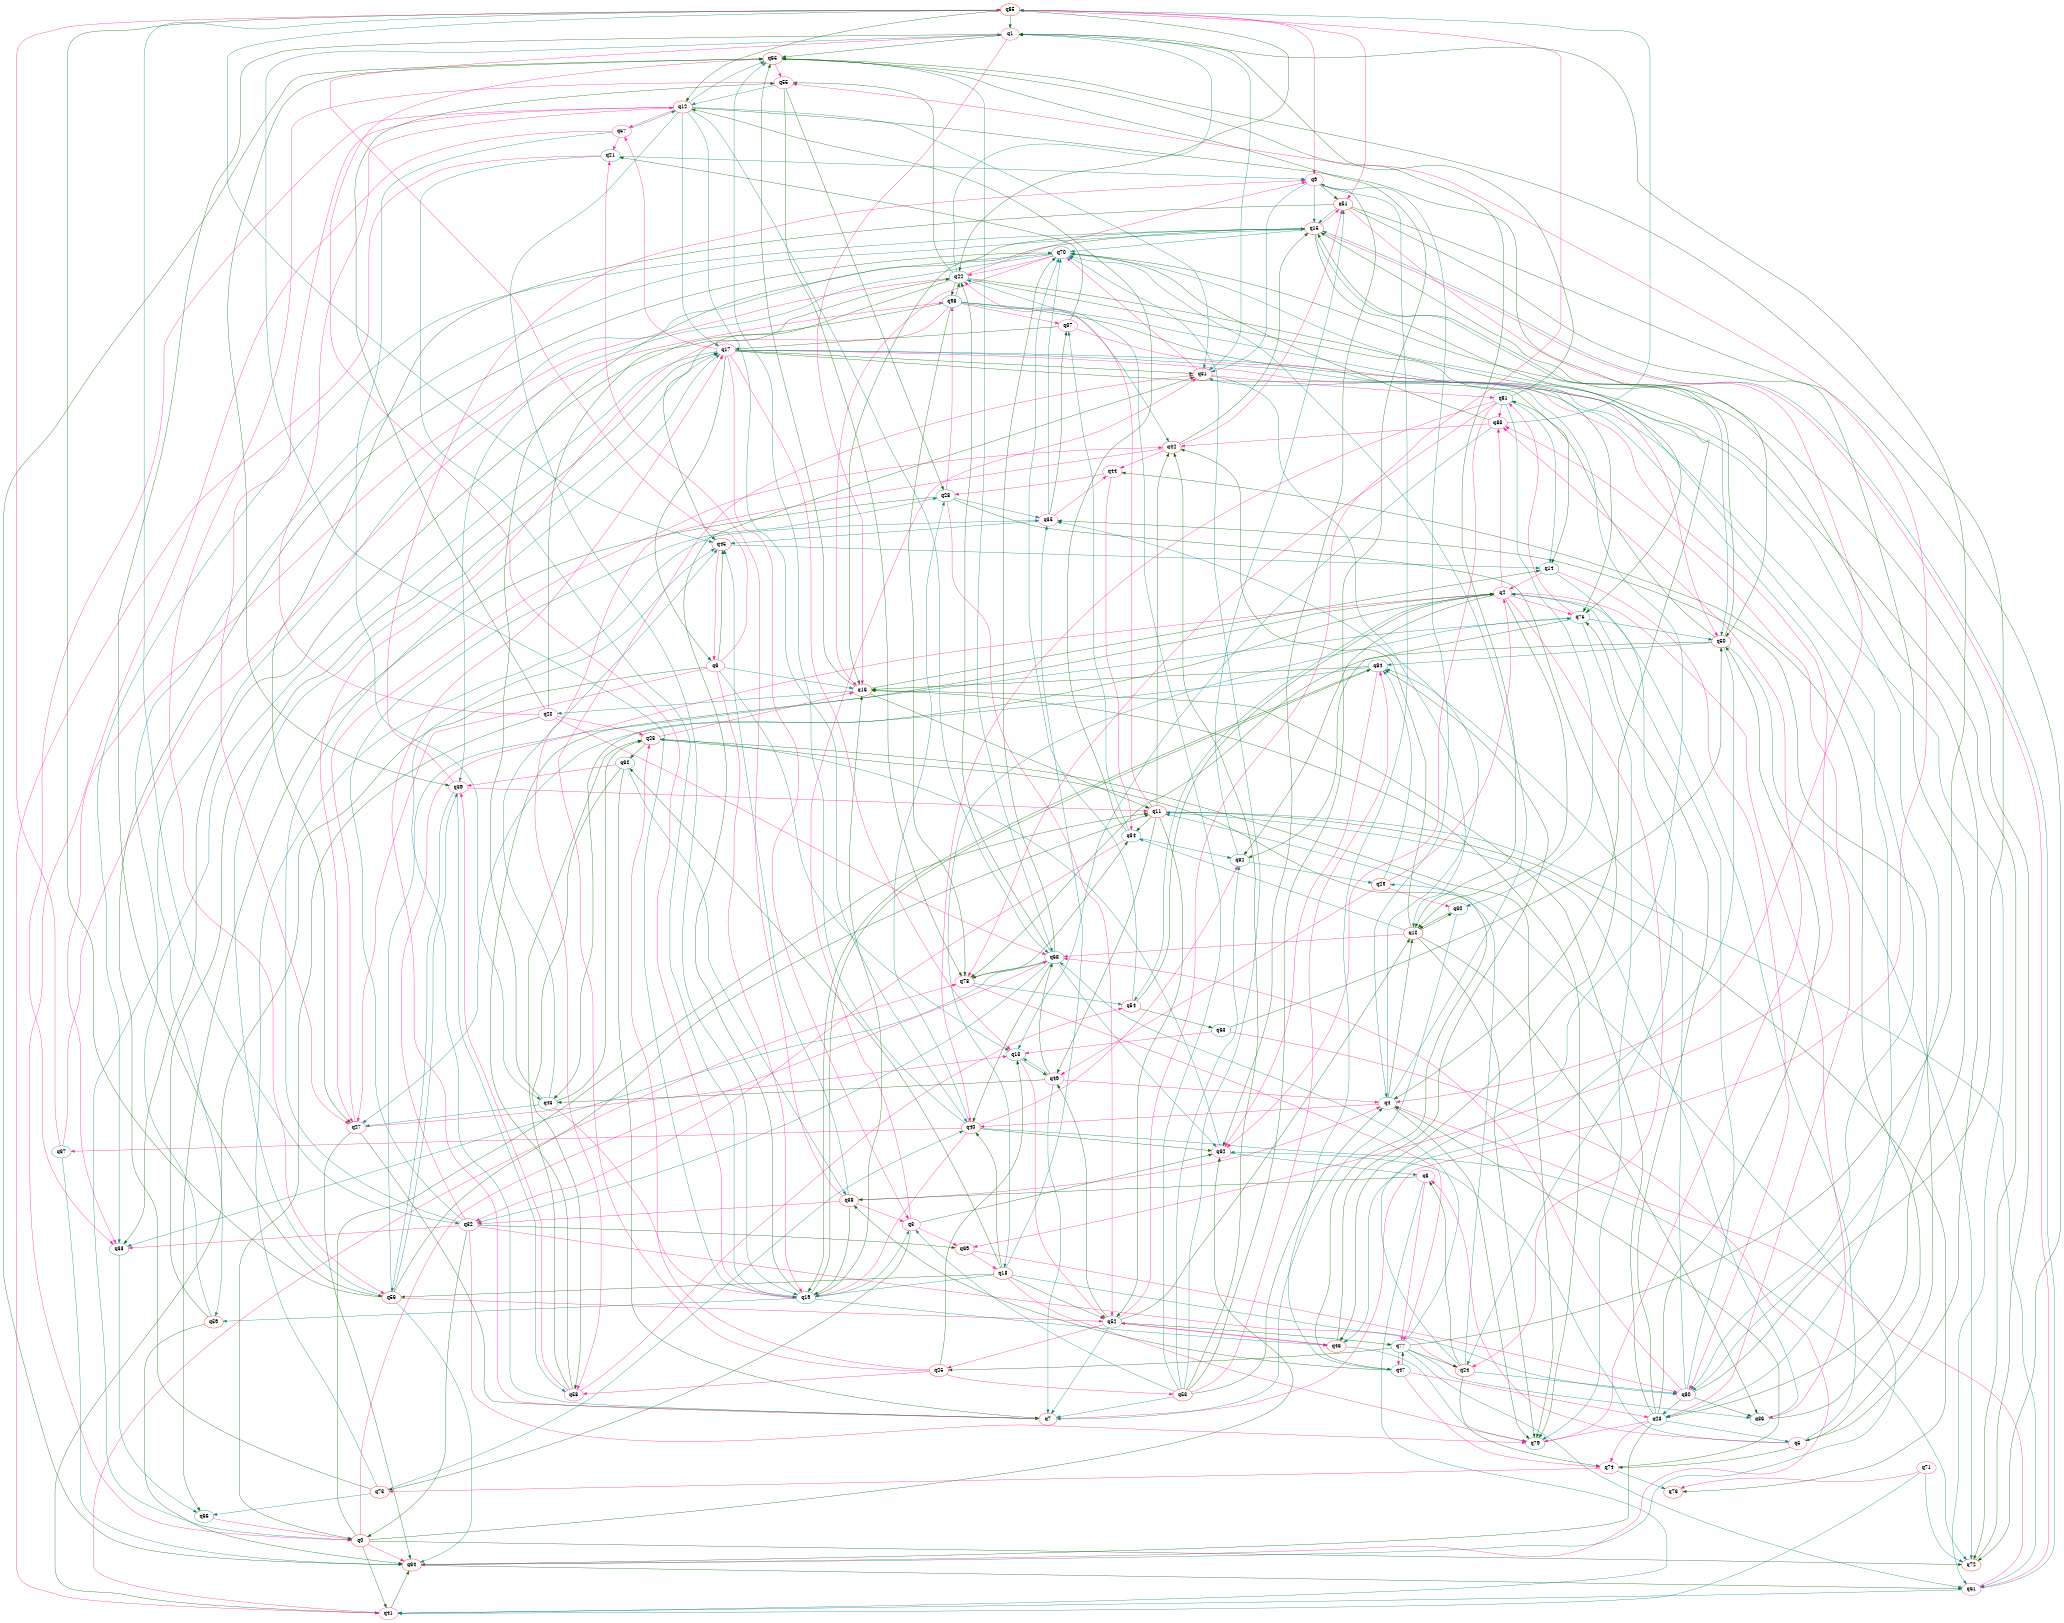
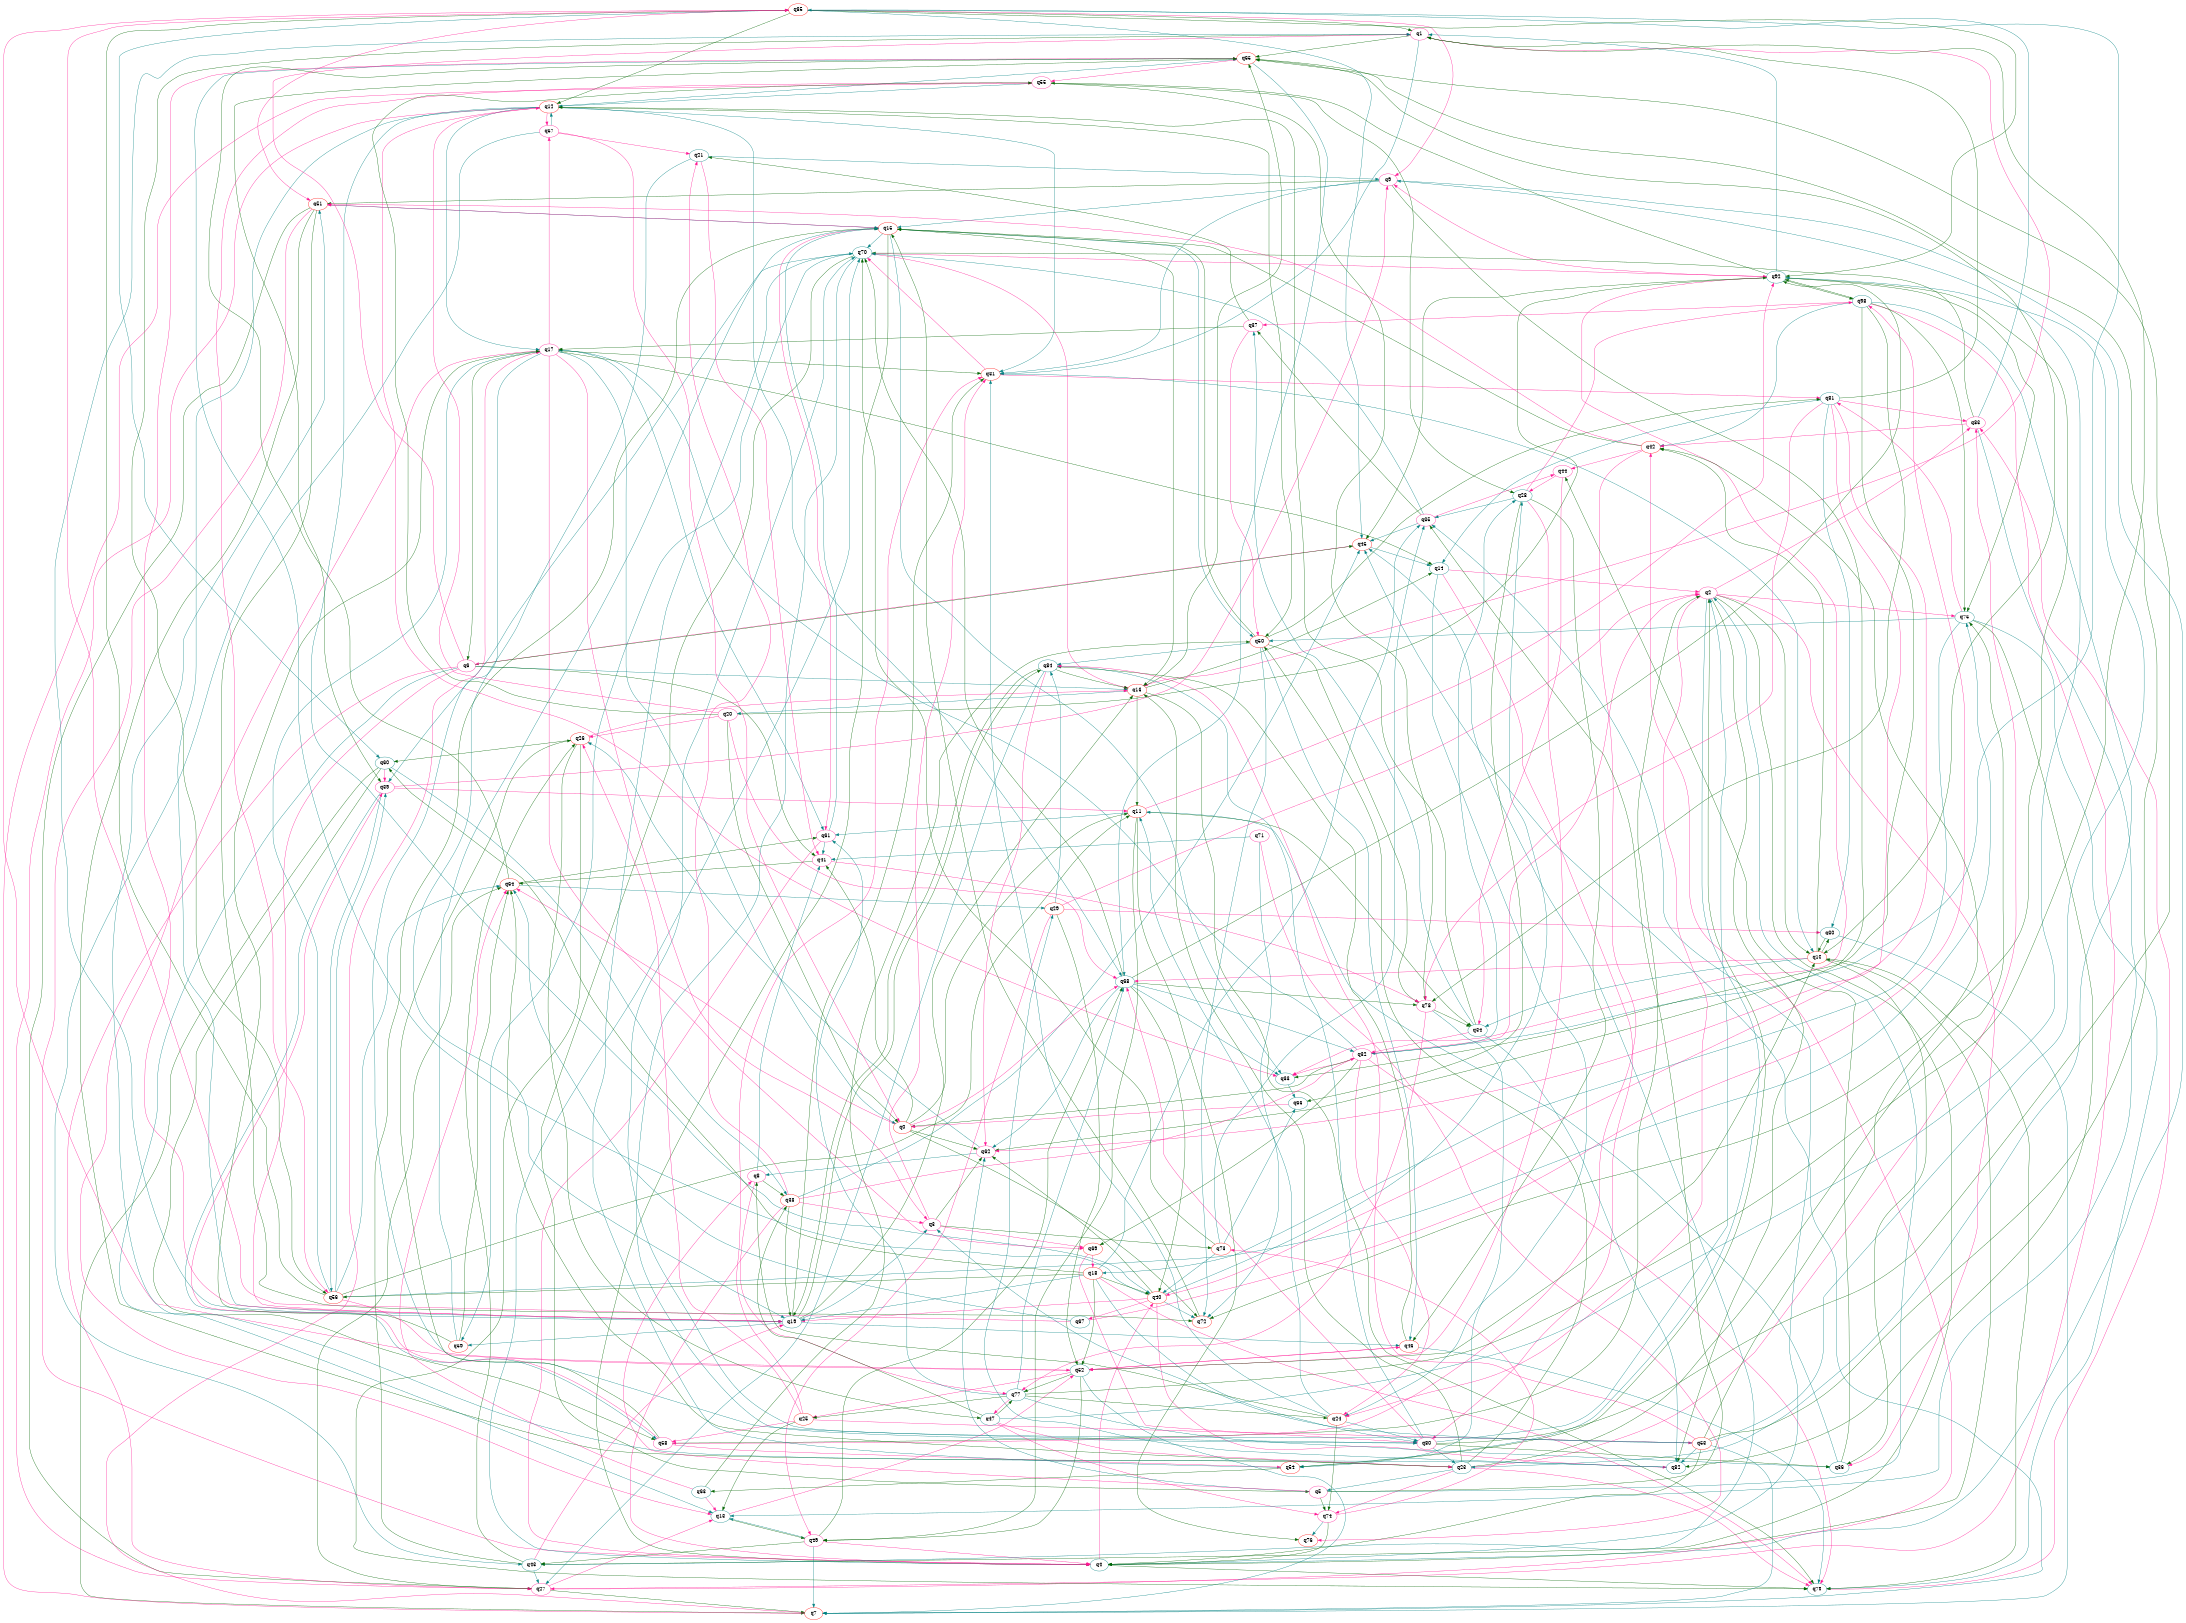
none -> (119, 117)
(959, 277) -> (1776, 277)
(1157, 621) -> none
(1144, 1063) -> (1099, 1127)
